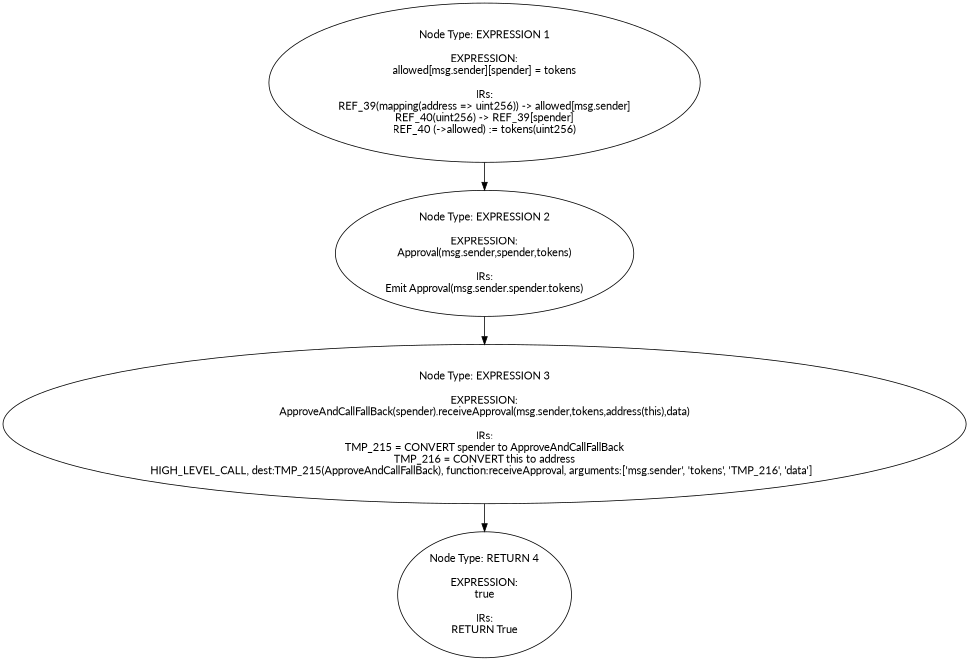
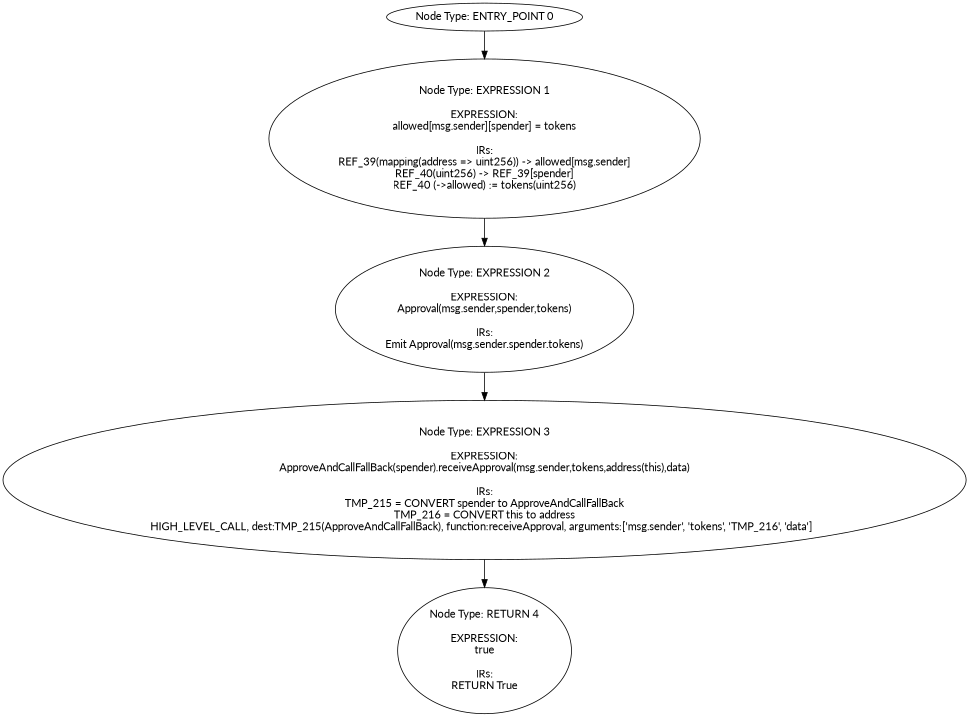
none -> (485, 17)
